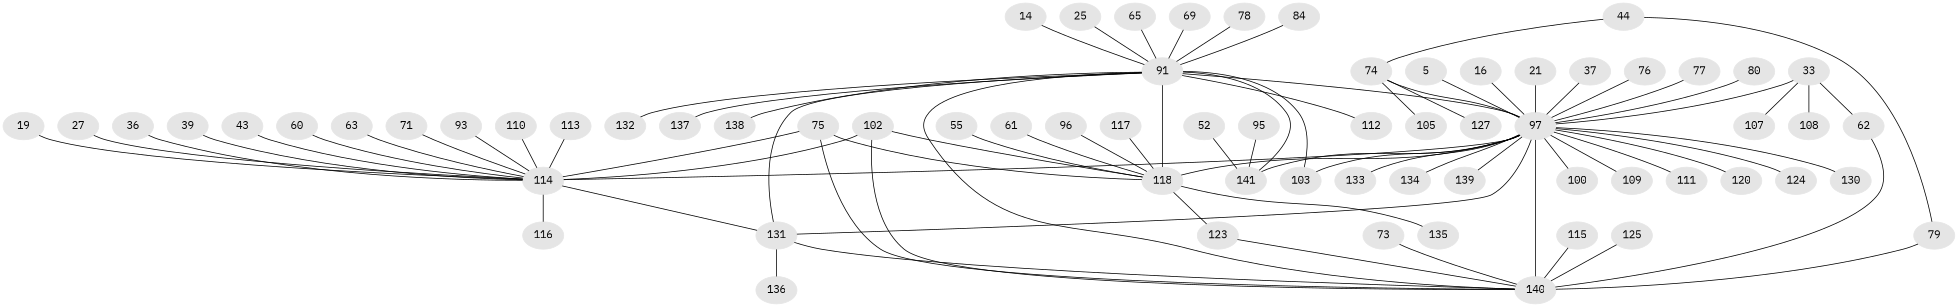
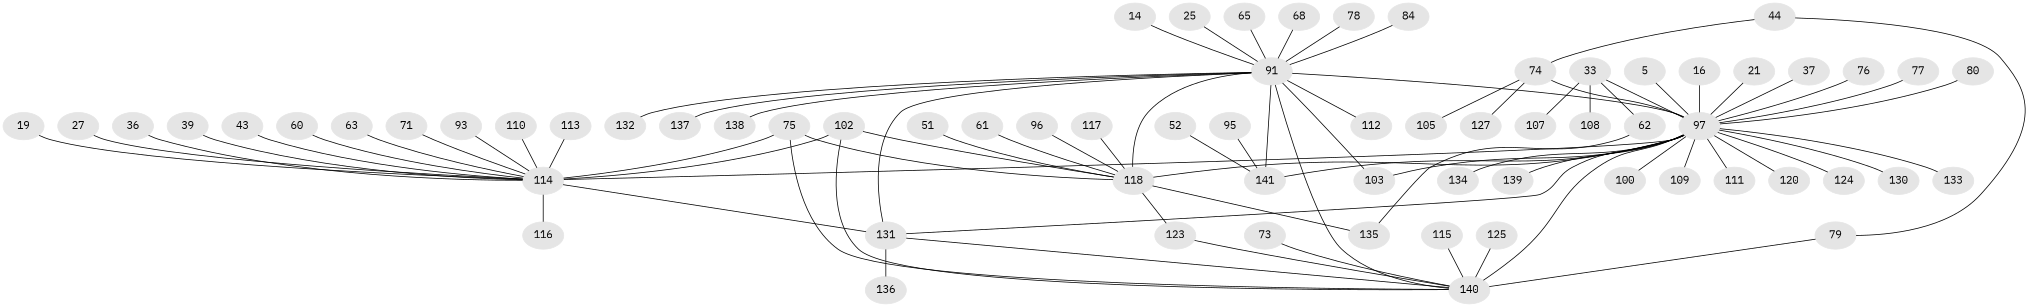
(1190, 17) -> (1299, 17)
(956, 126) -> (928, 126)
(1751, 251) -> (1491, 149)
